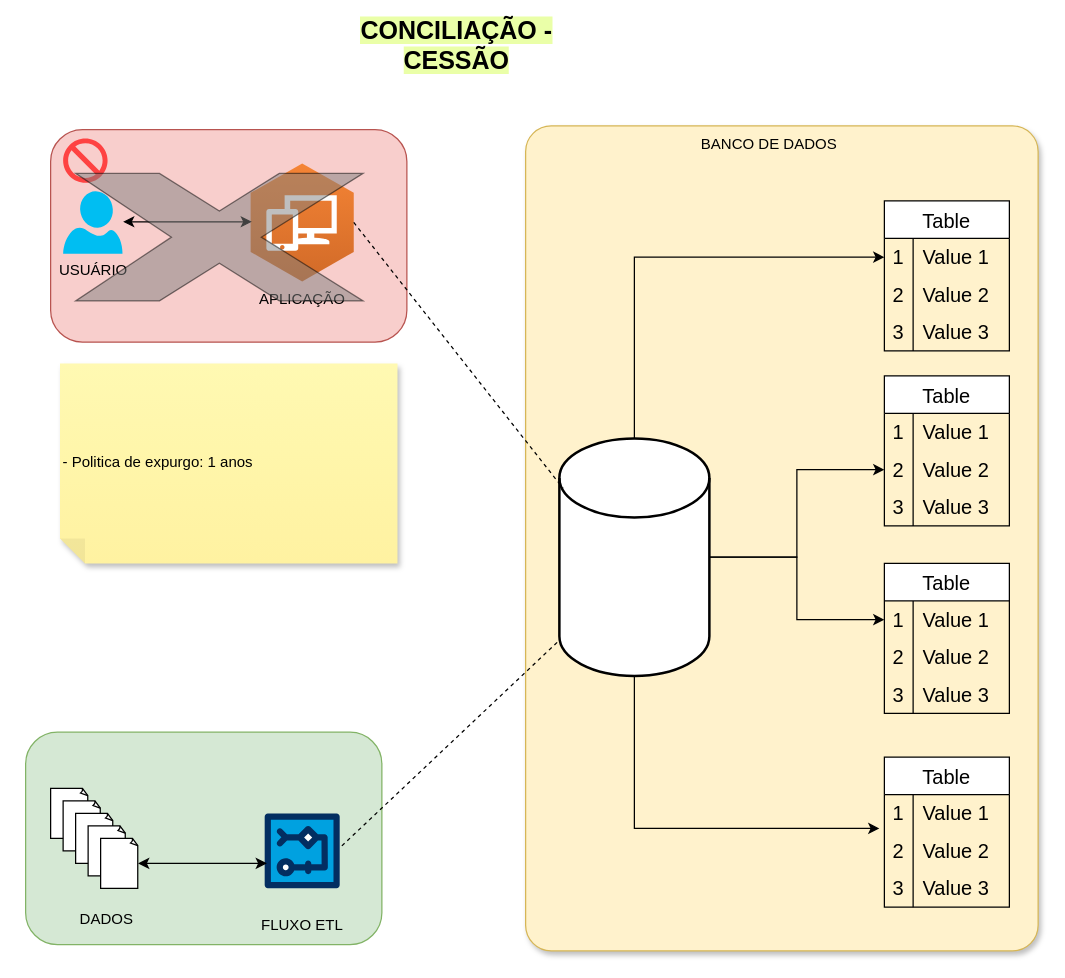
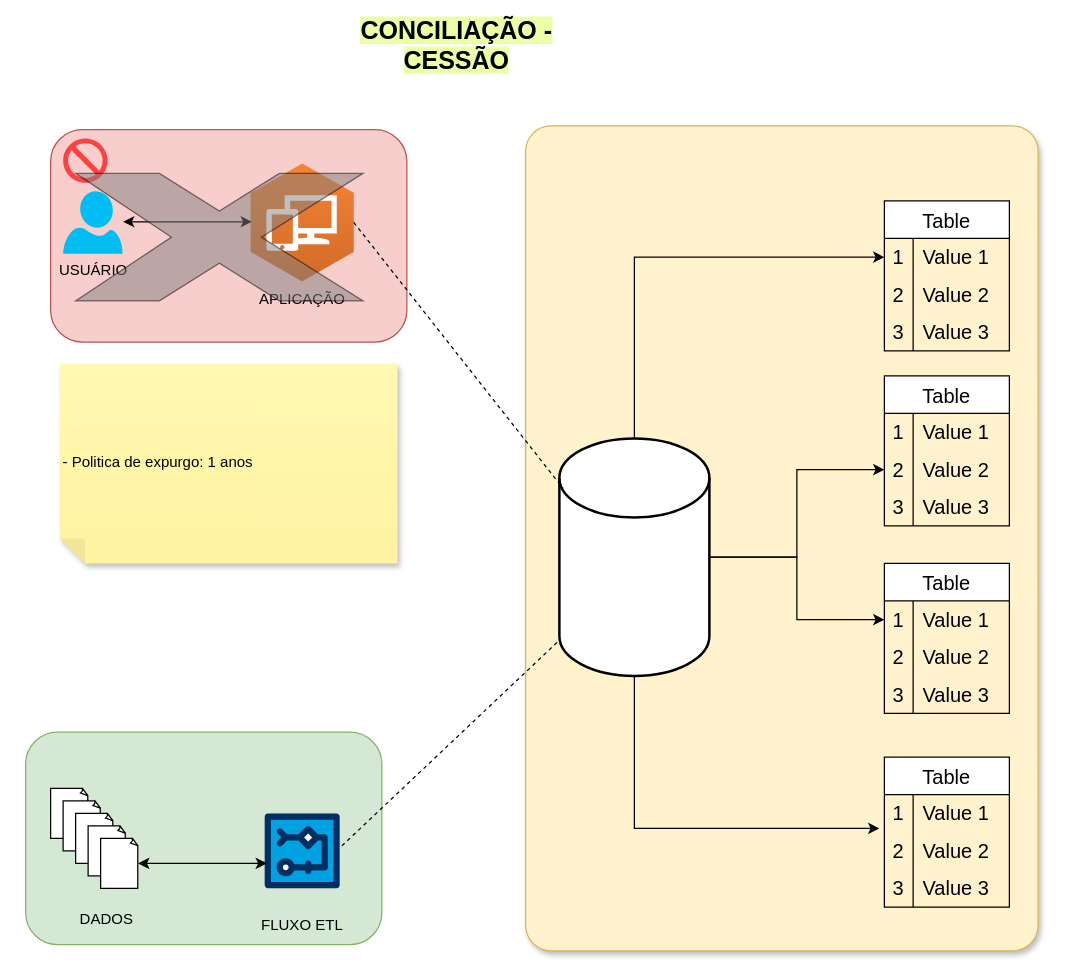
(769, 144) -> none
